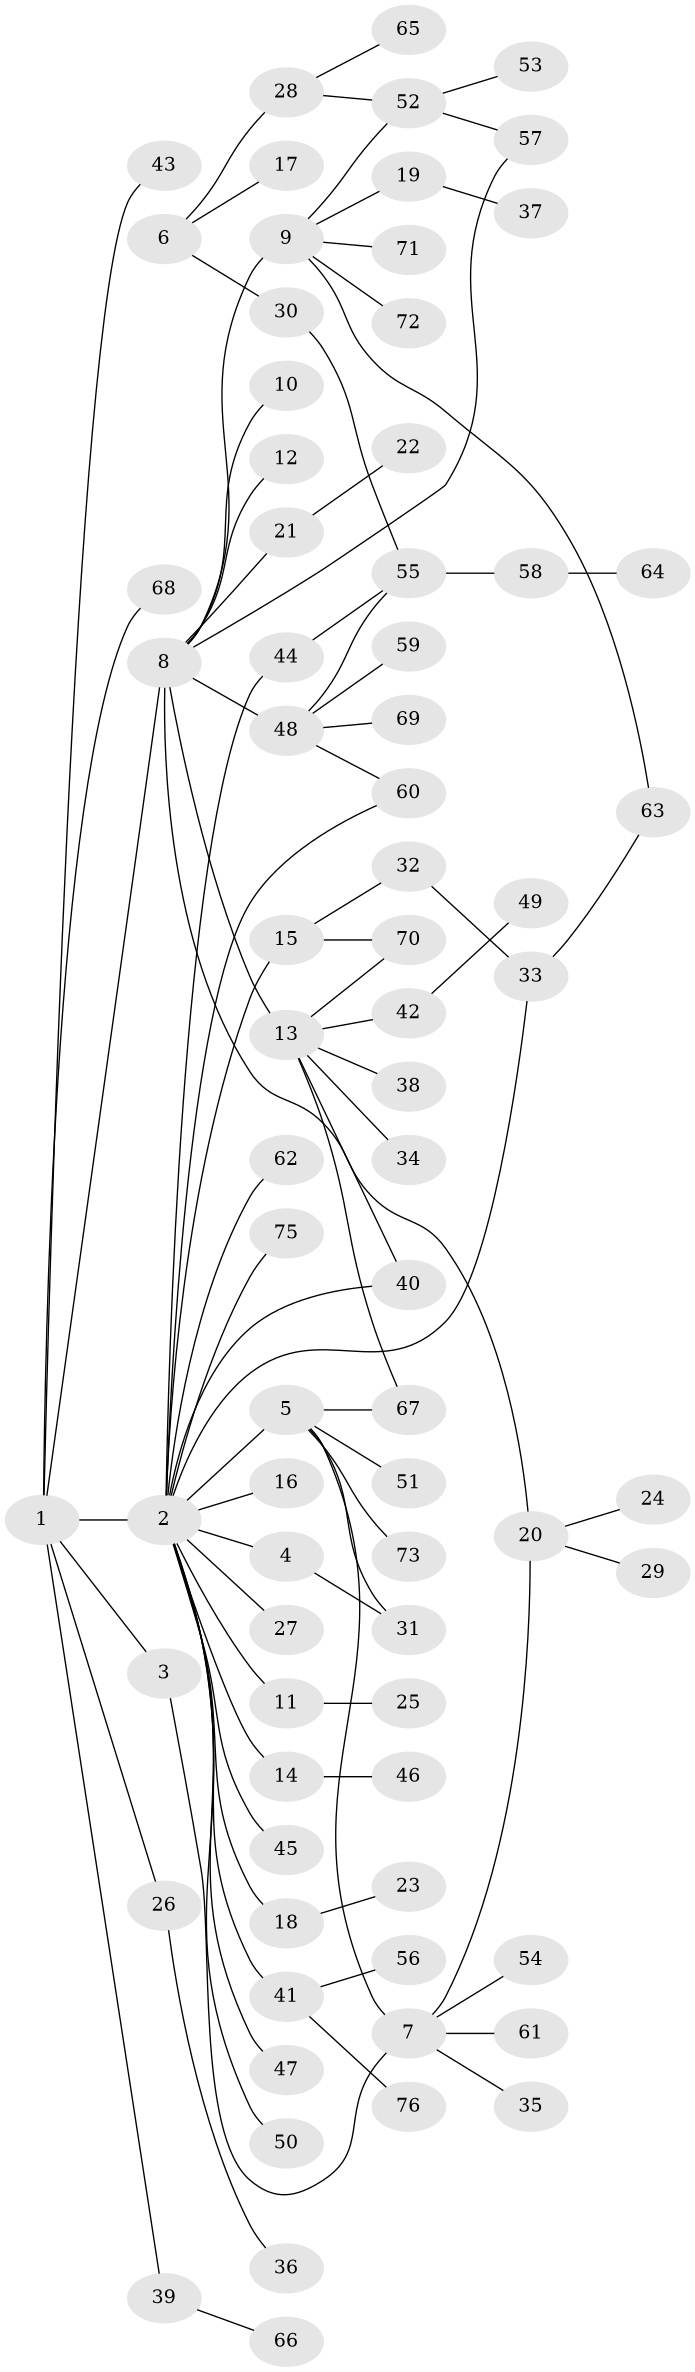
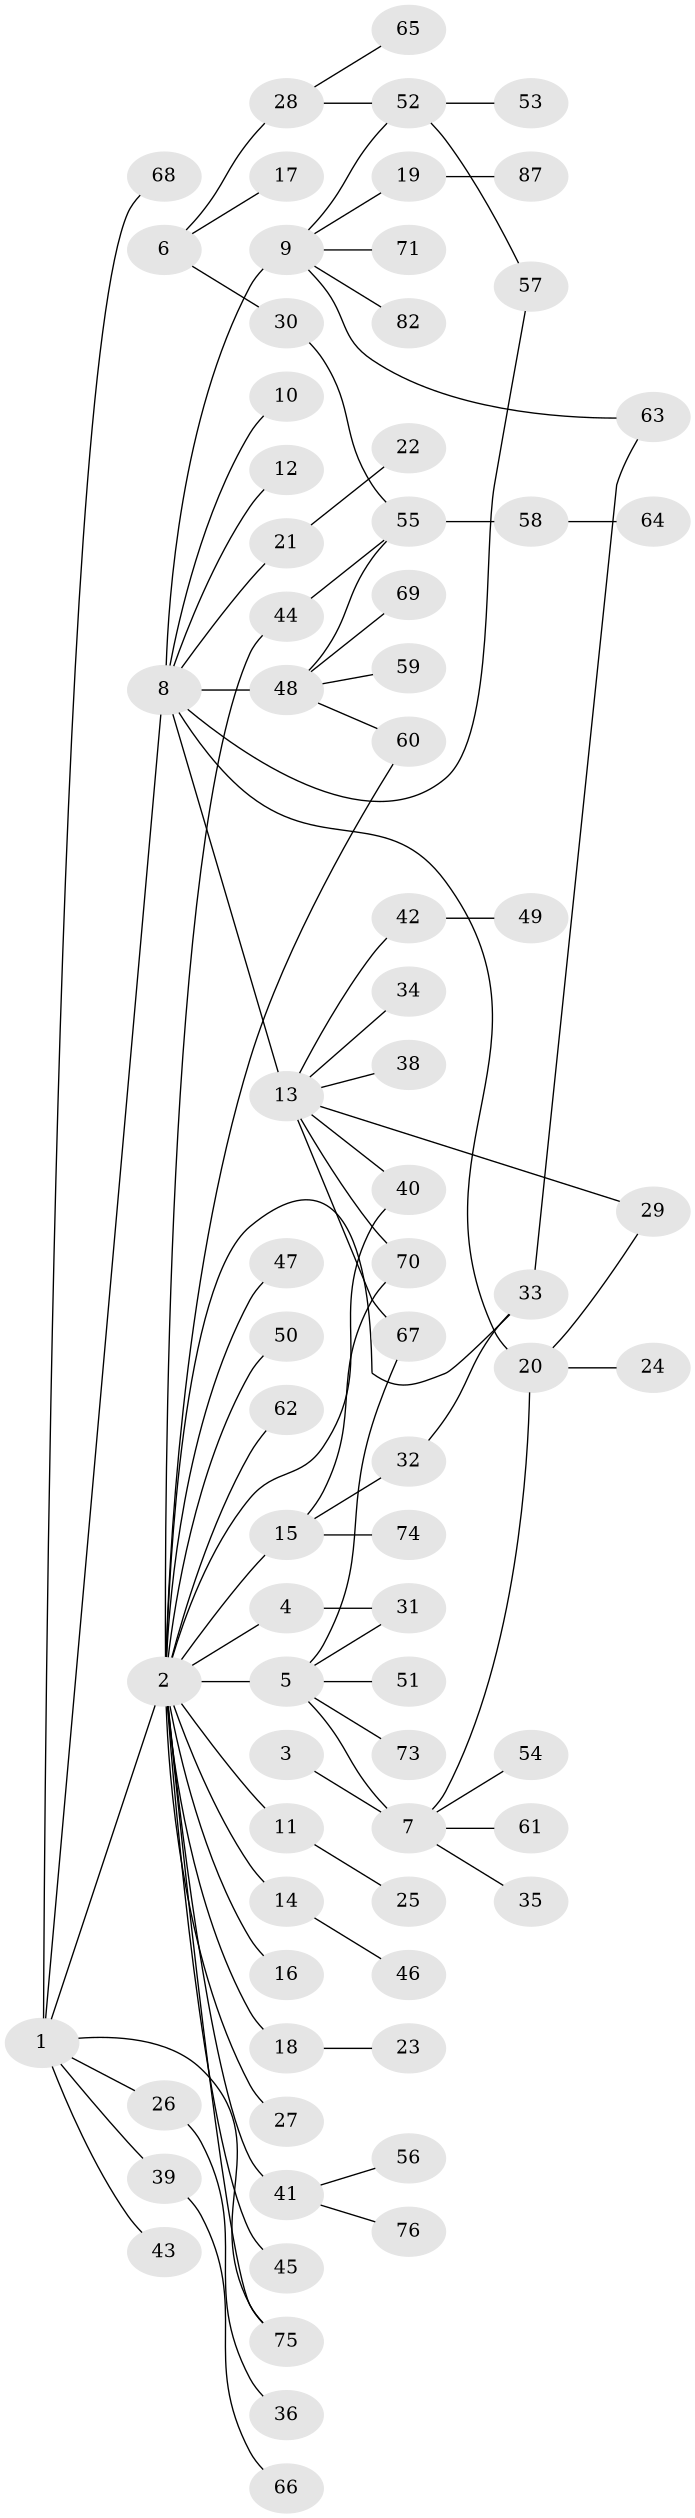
(531, 213) -> (531, 177)
(409, 323) -> (409, 323)
none -> (463, 1152)
none -> (409, 1535)
(103, 1597) -> (237, 2150)
